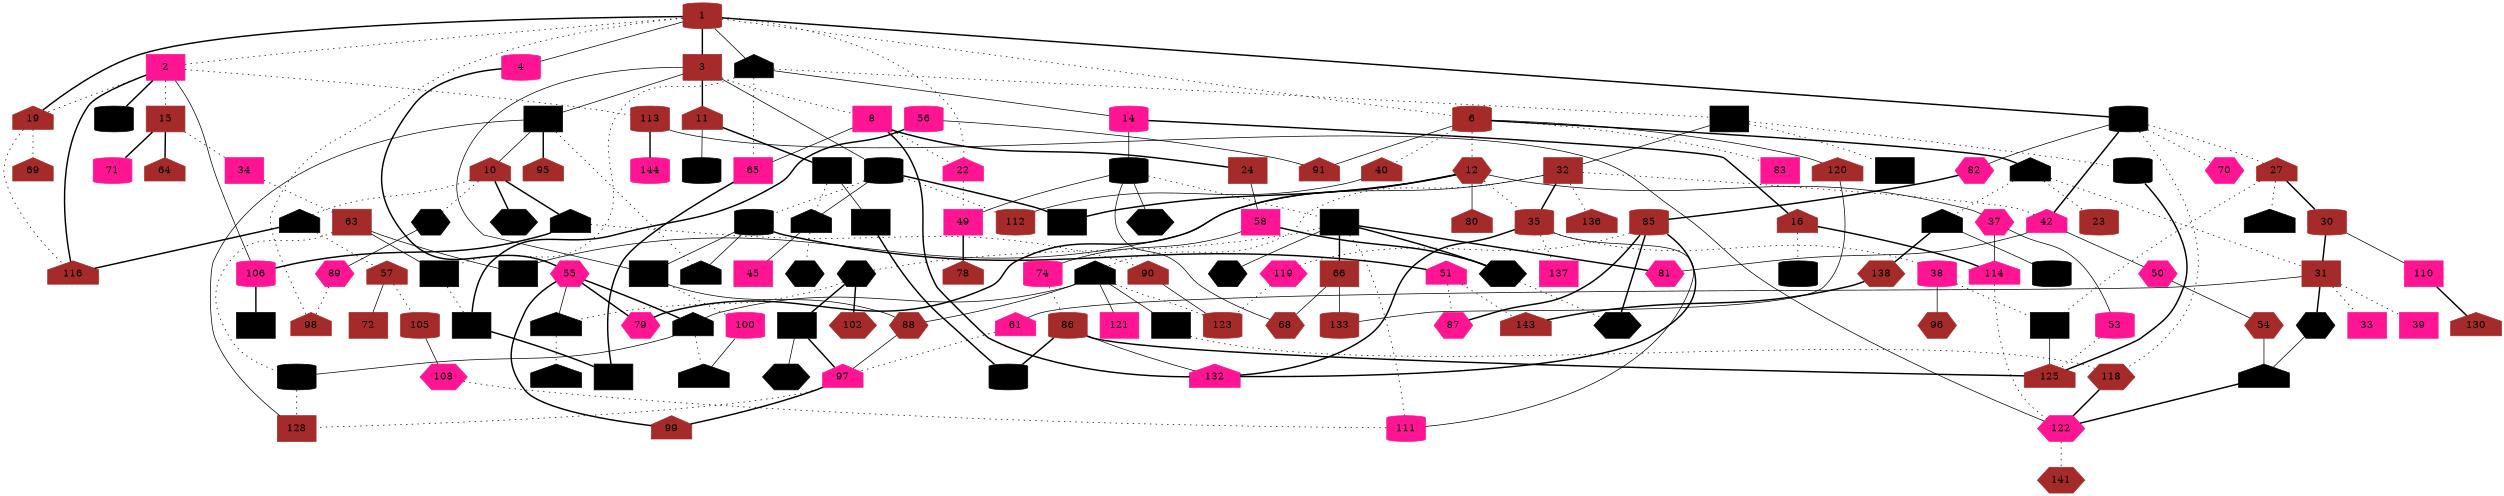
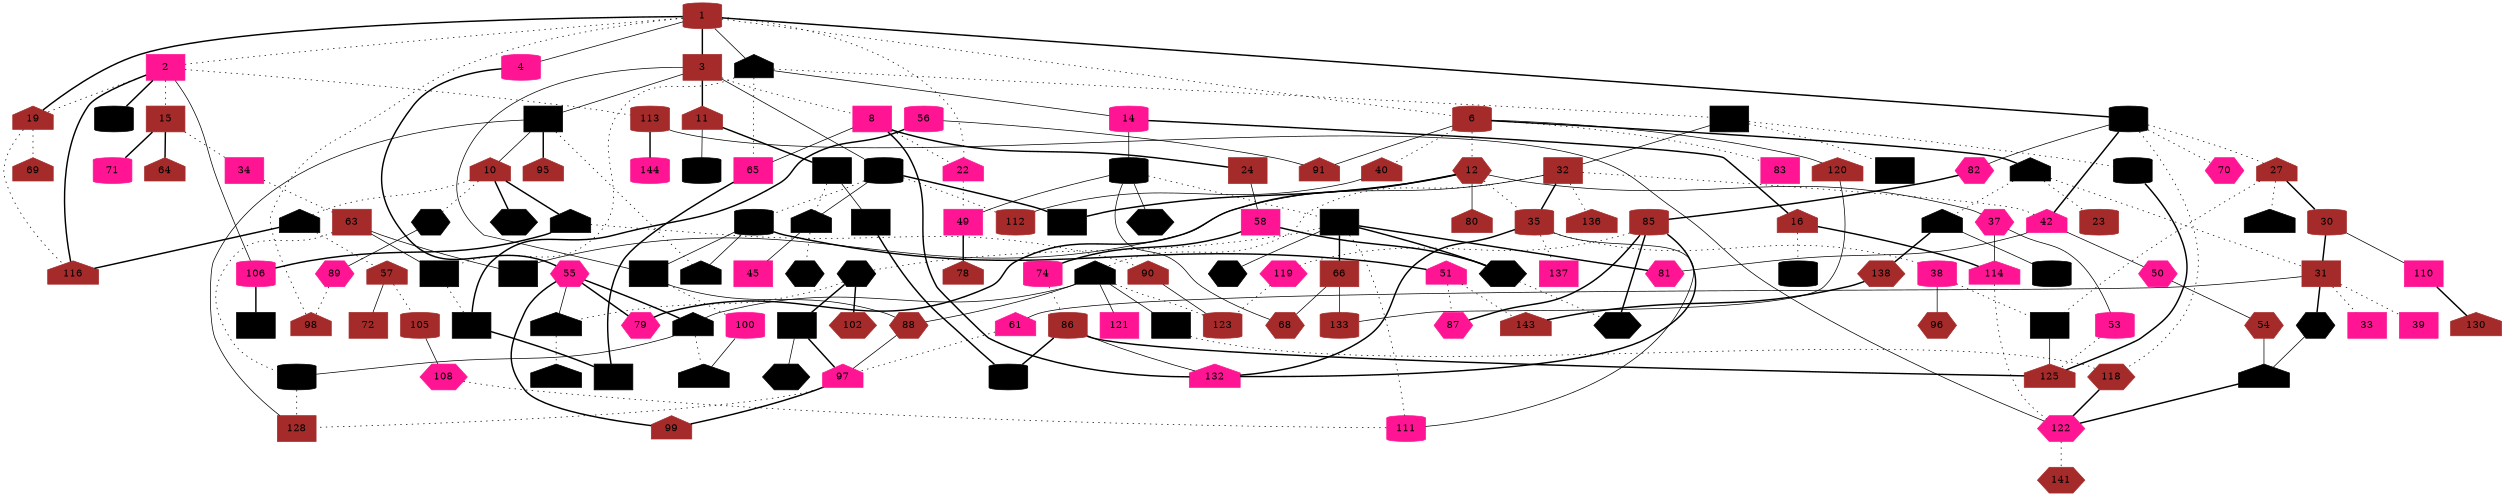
(1152, 247) -> (1152, 247)
